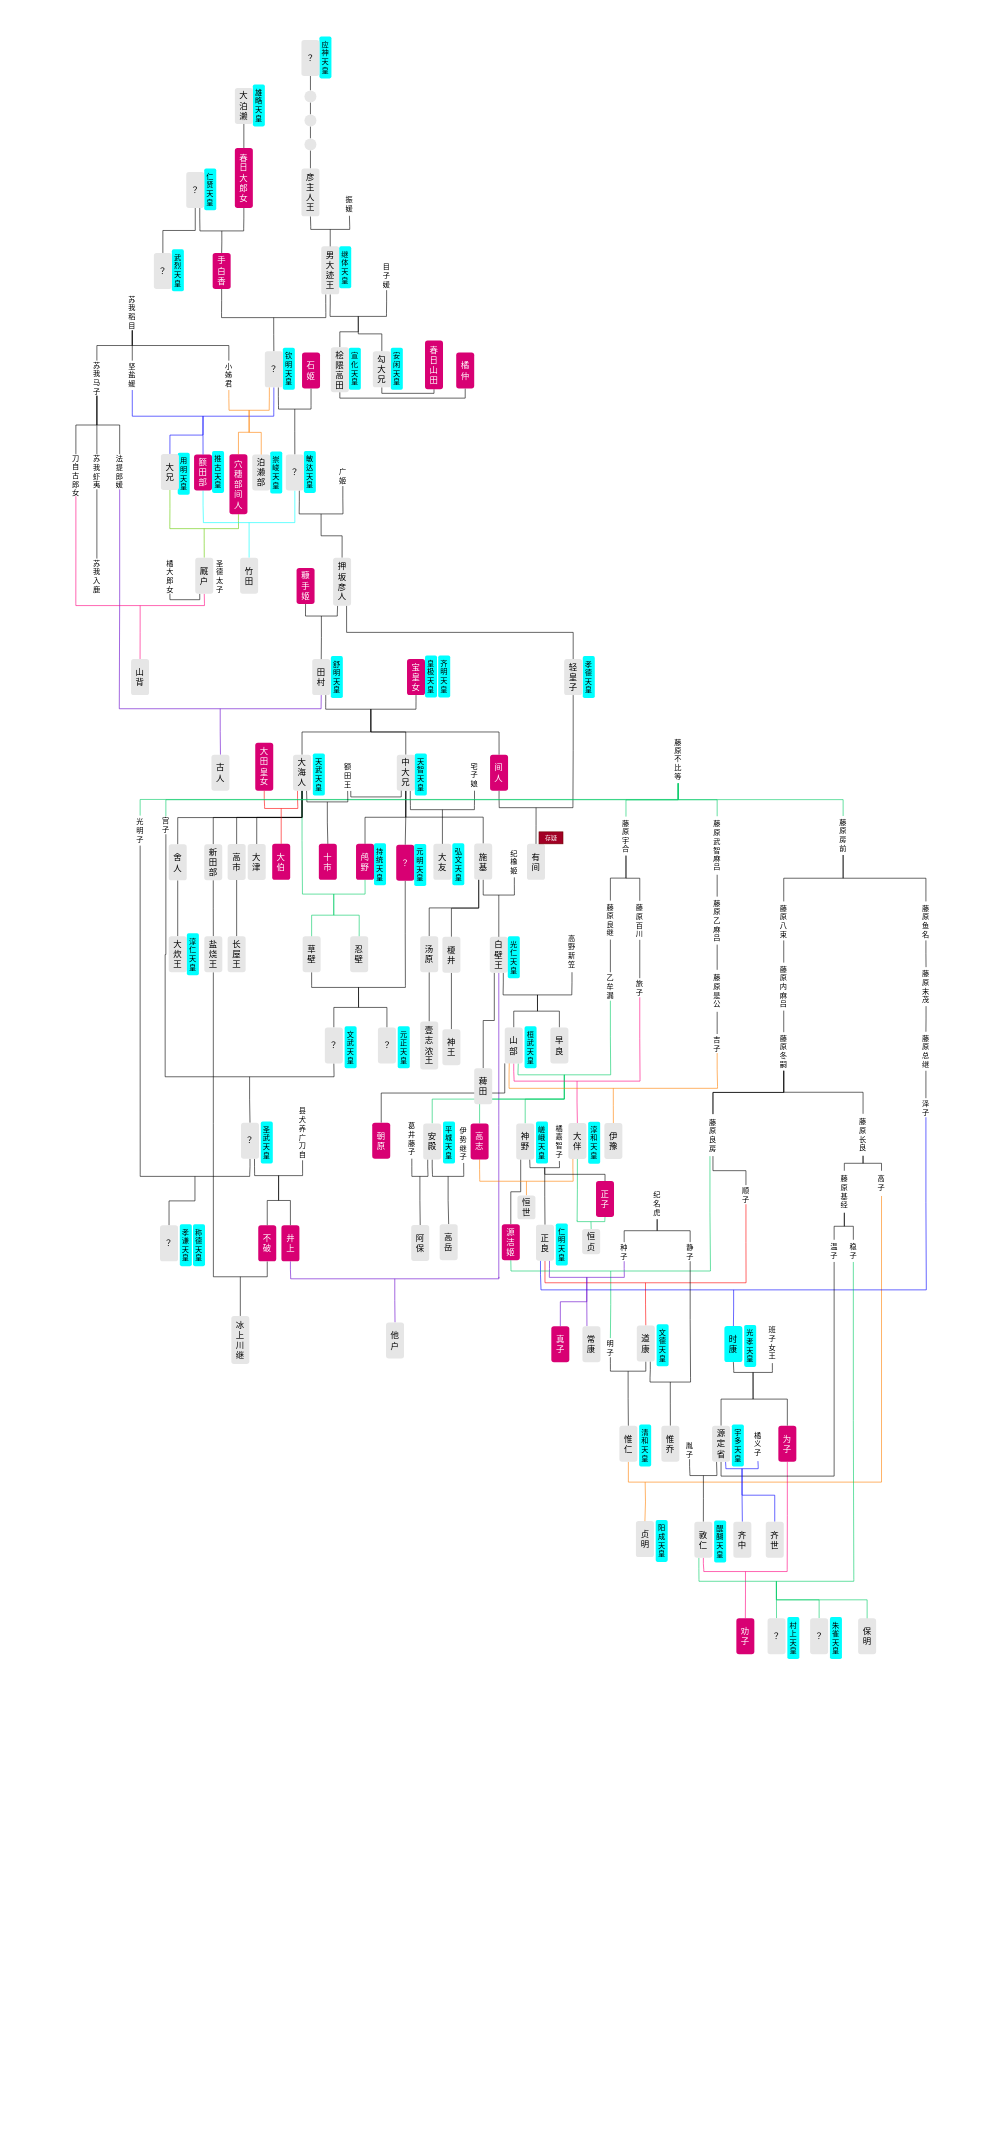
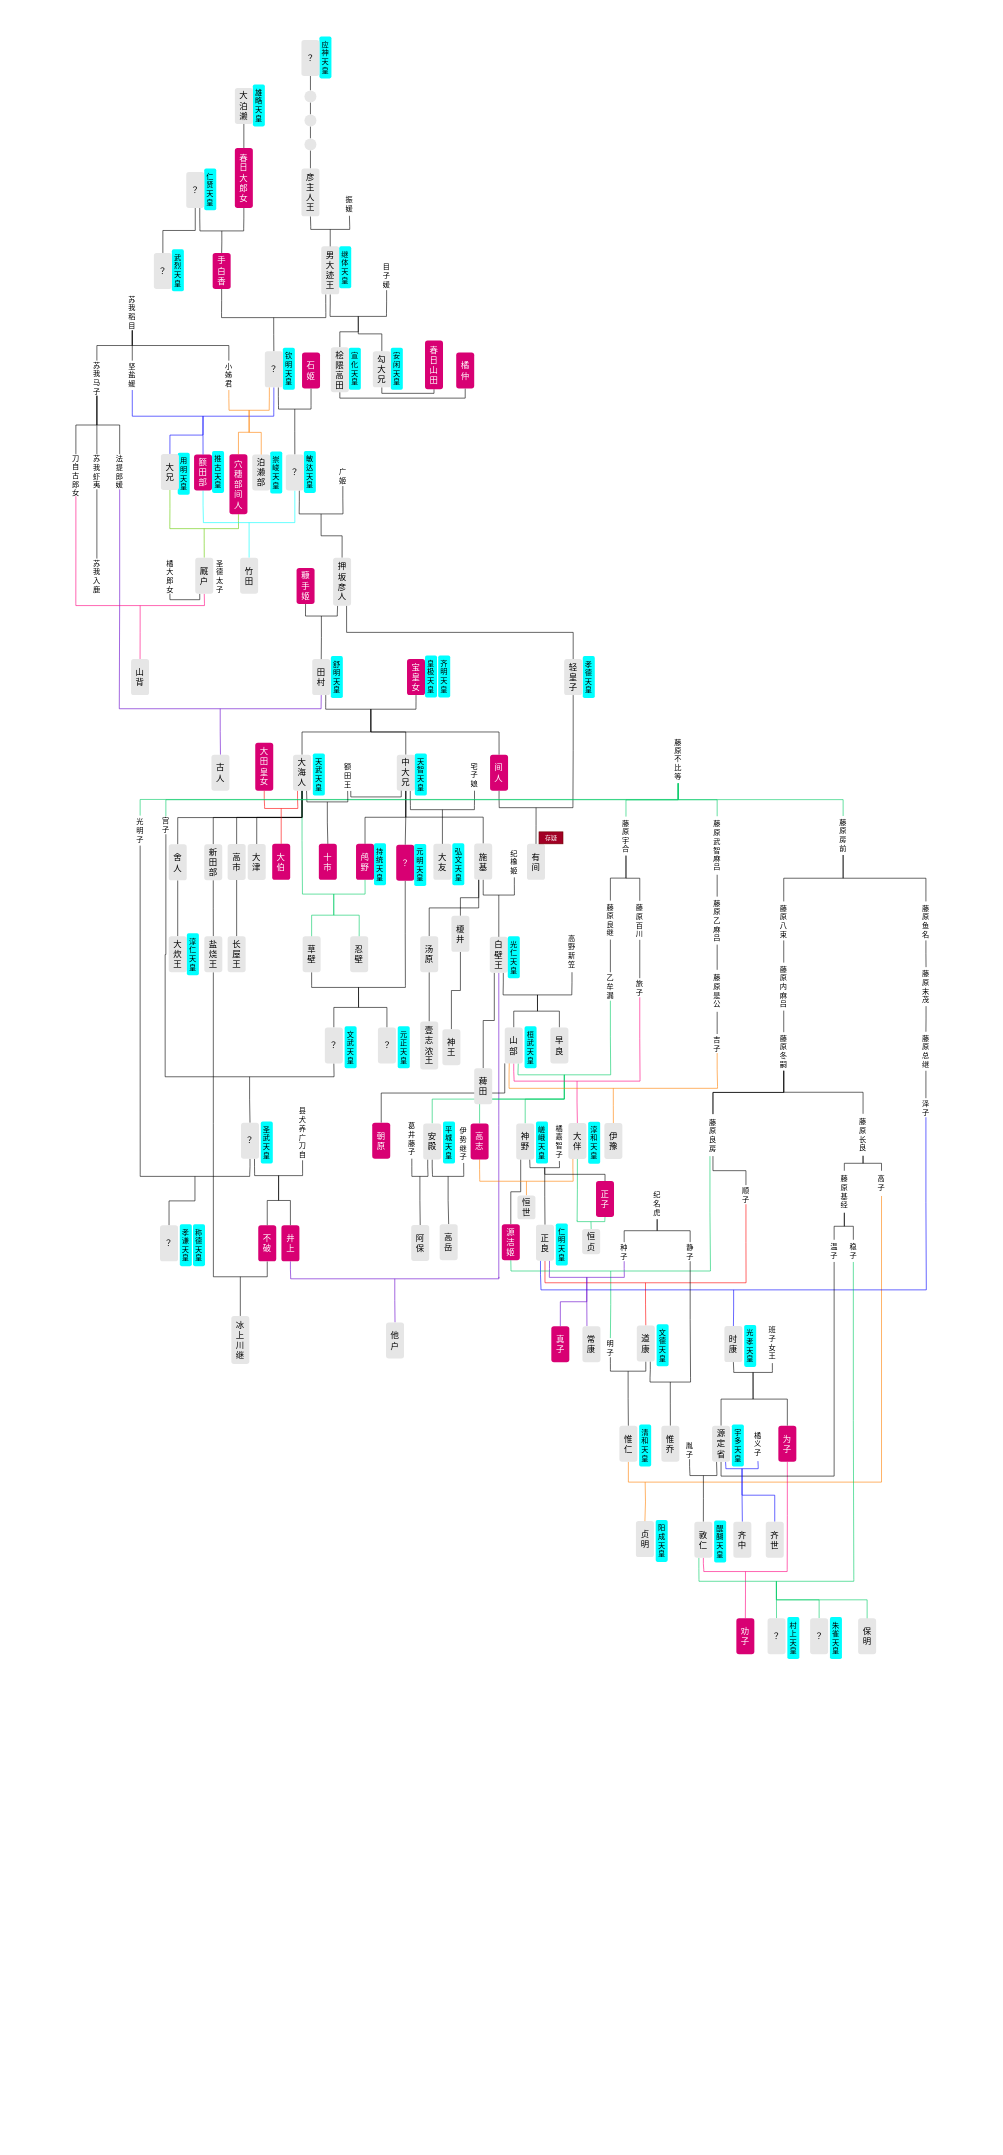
(452, 955) -> (461, 934)
(734, 1344) -> (734, 1344)
